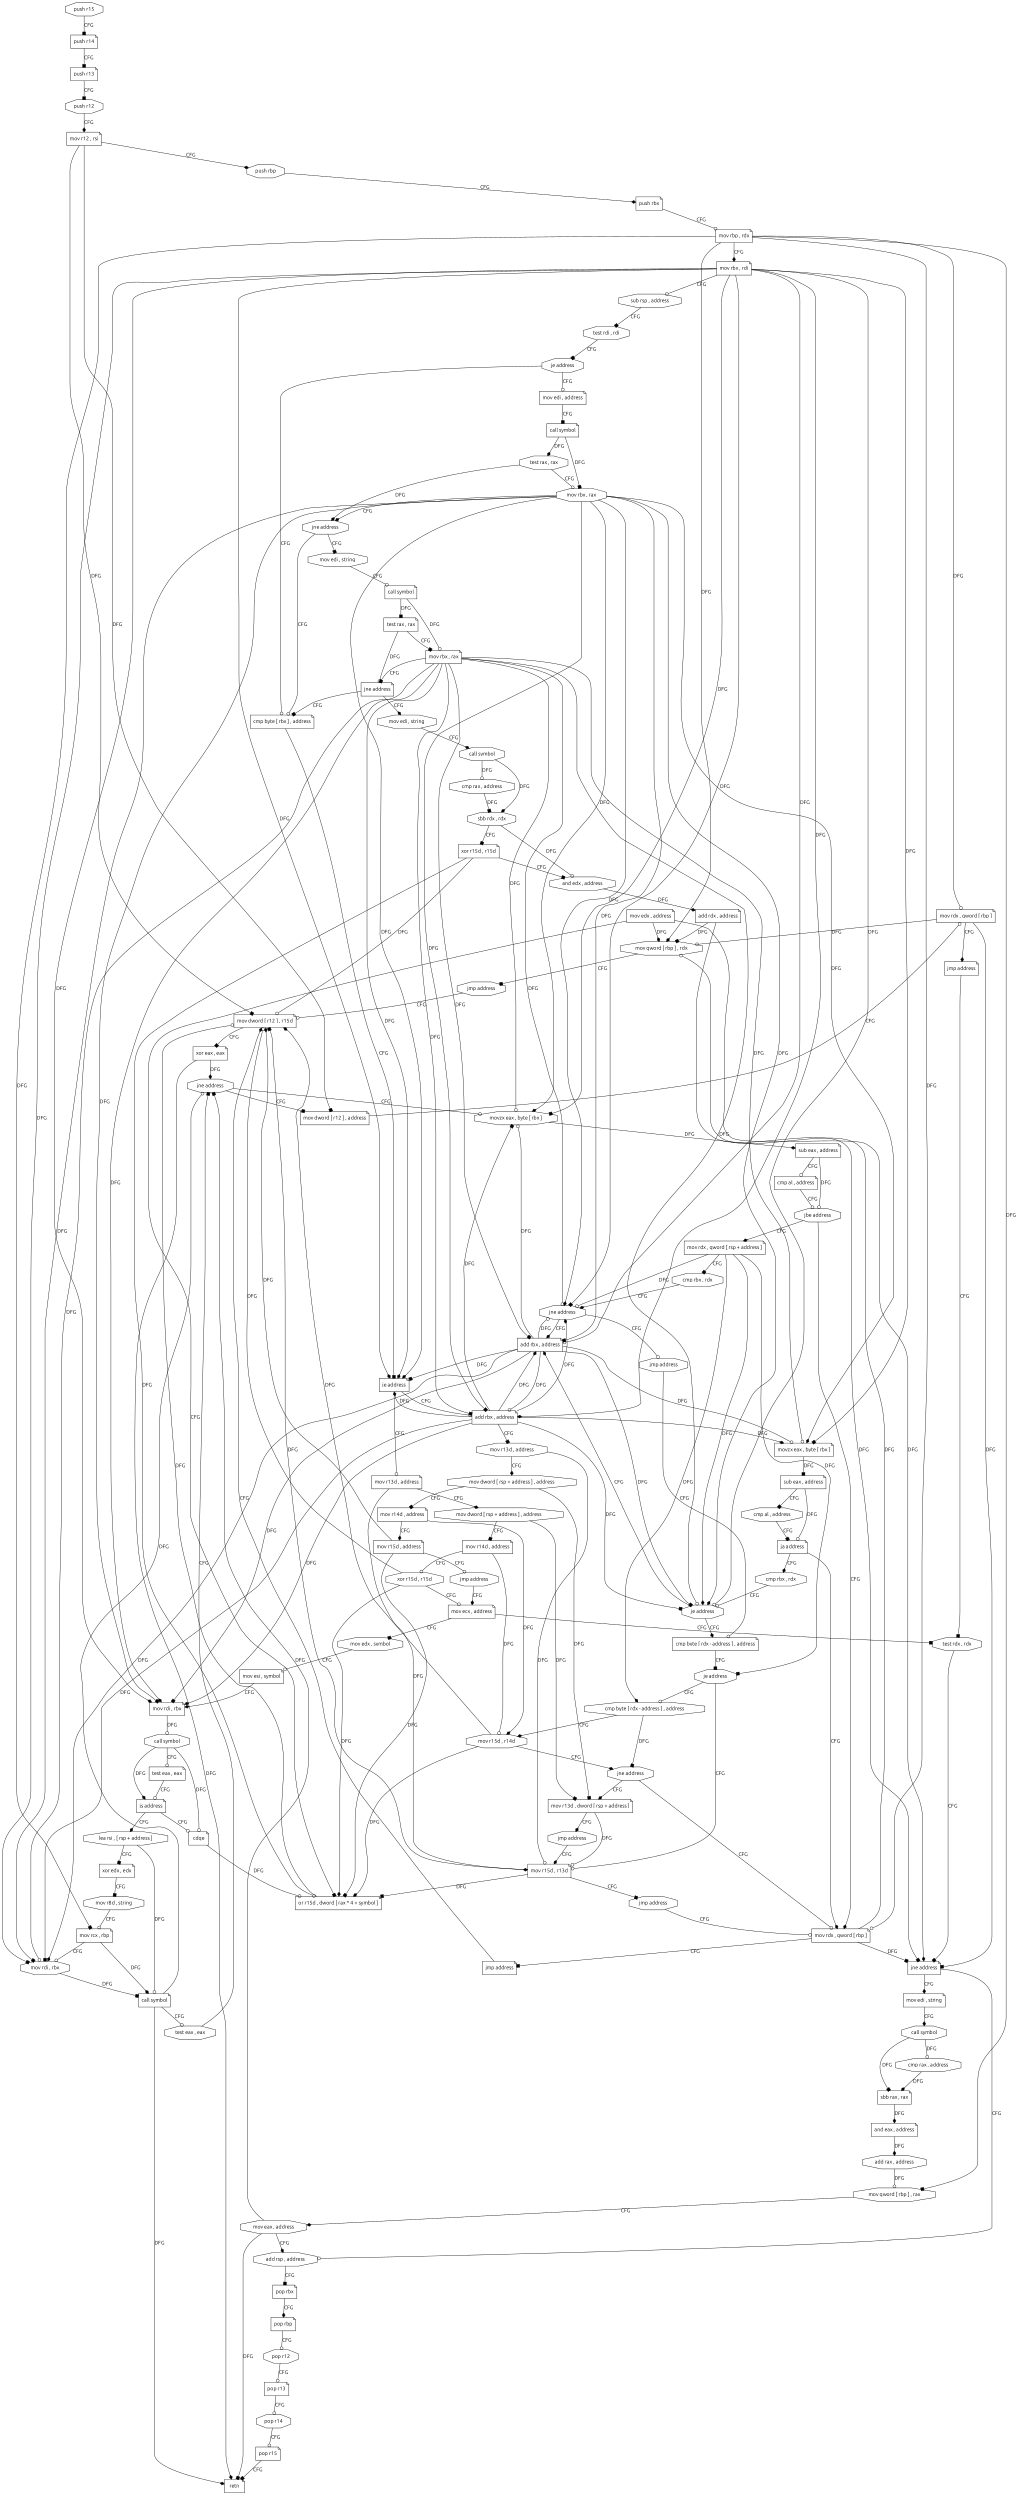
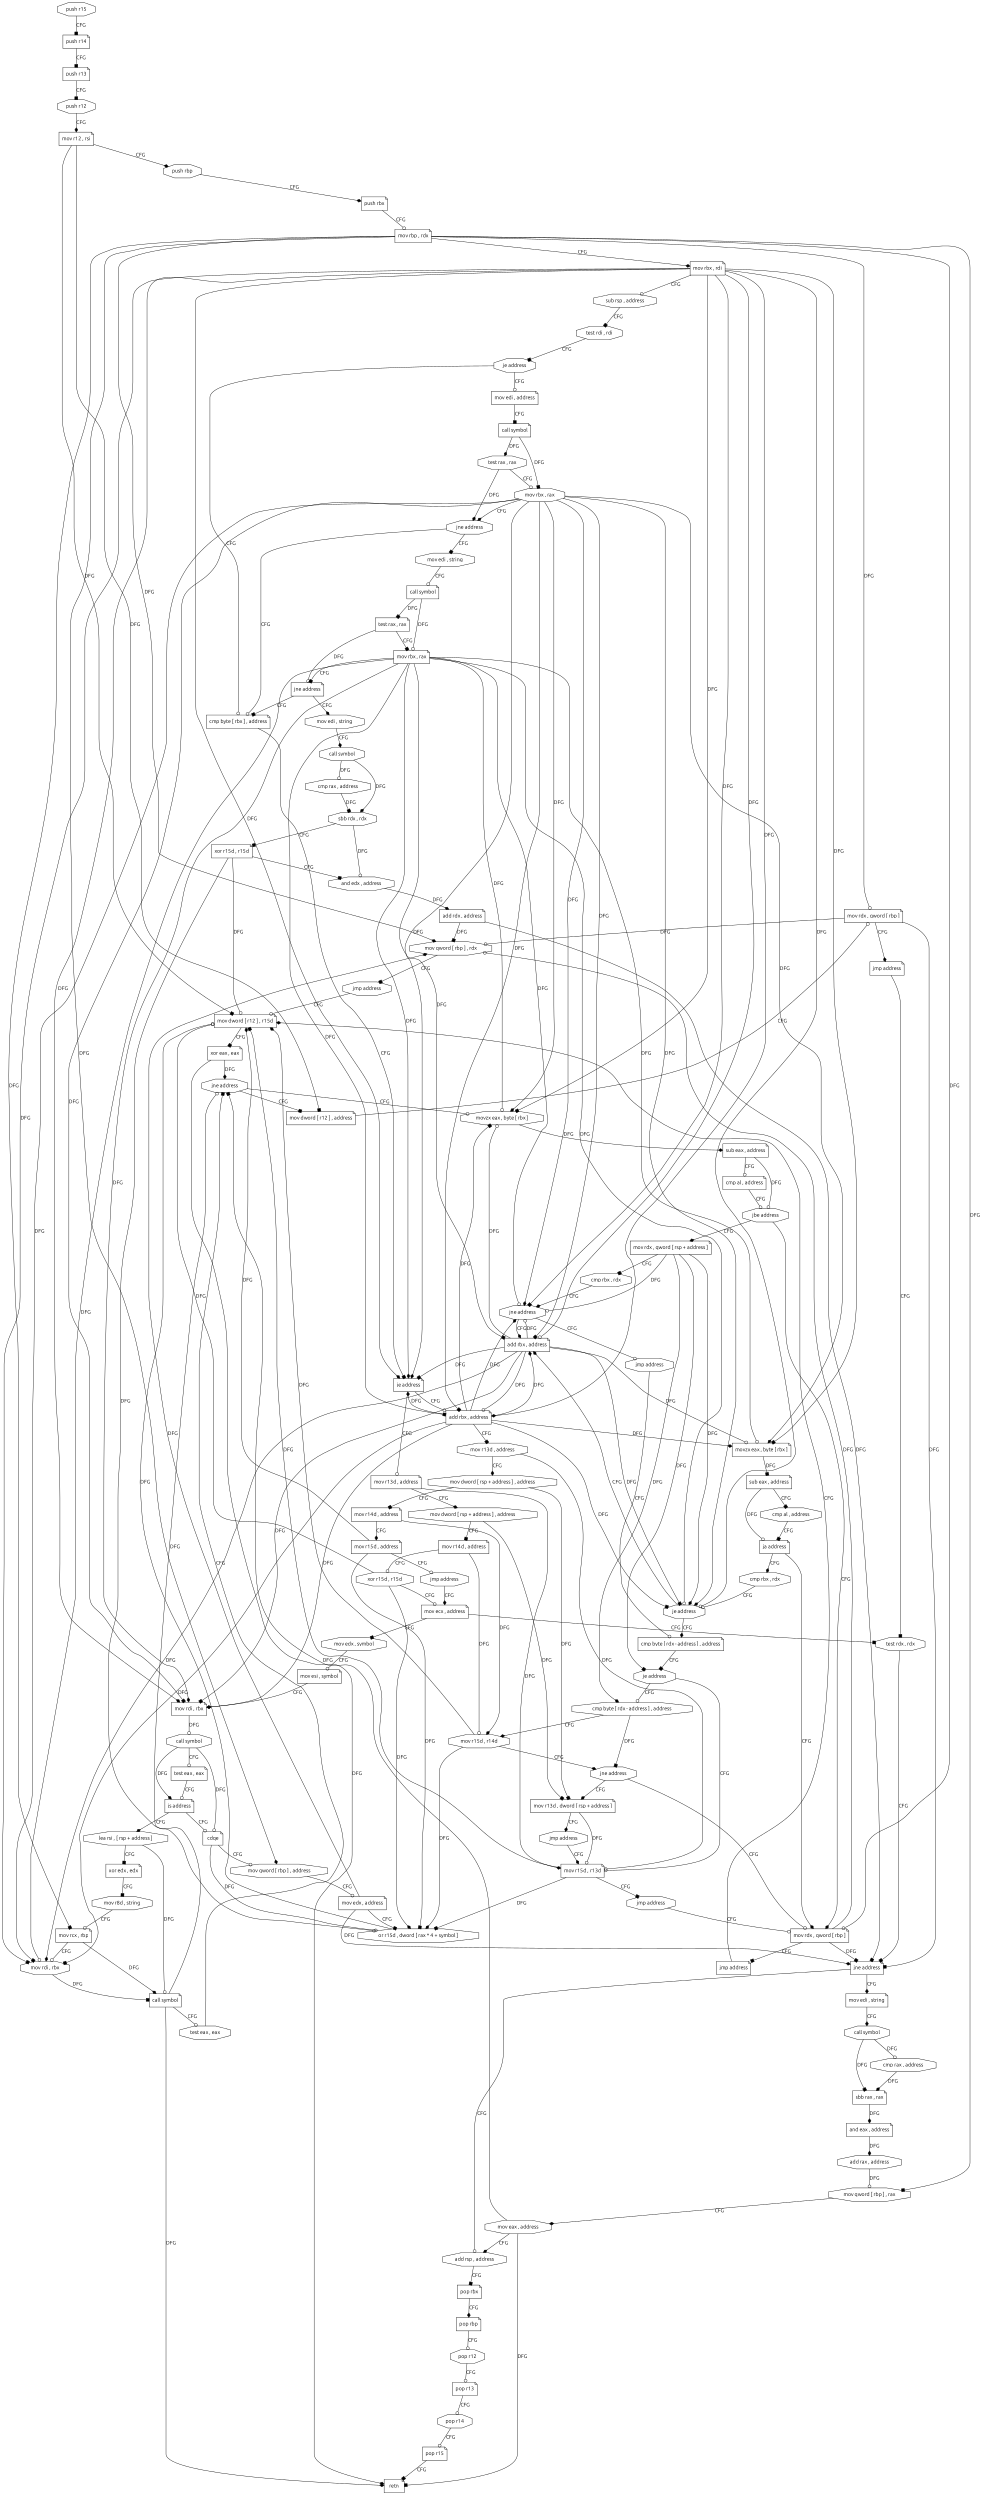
none -> (279, 1871)
(338, 1903) -> (418, 1936)
